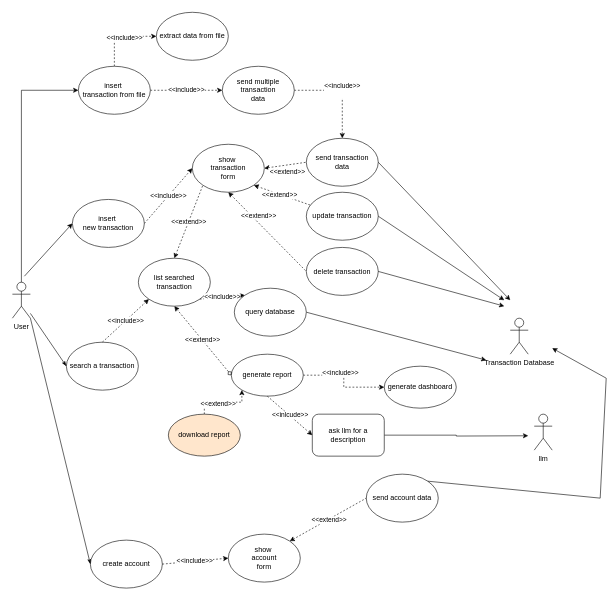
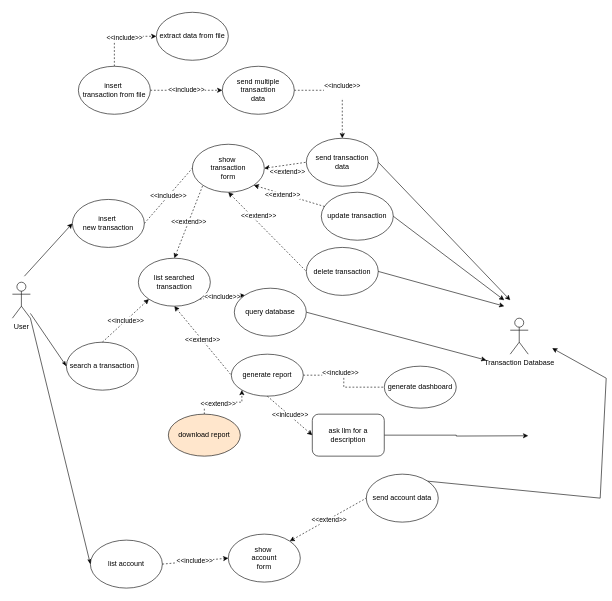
(188, 173) -> (190, 171)
(21, 185) -> none
(342, 216) -> (357, 216)
(227, 370) -> (229, 372)
(378, 387) -> (380, 387)
(543, 432) -> none
(126, 564) -> (126, 564)
